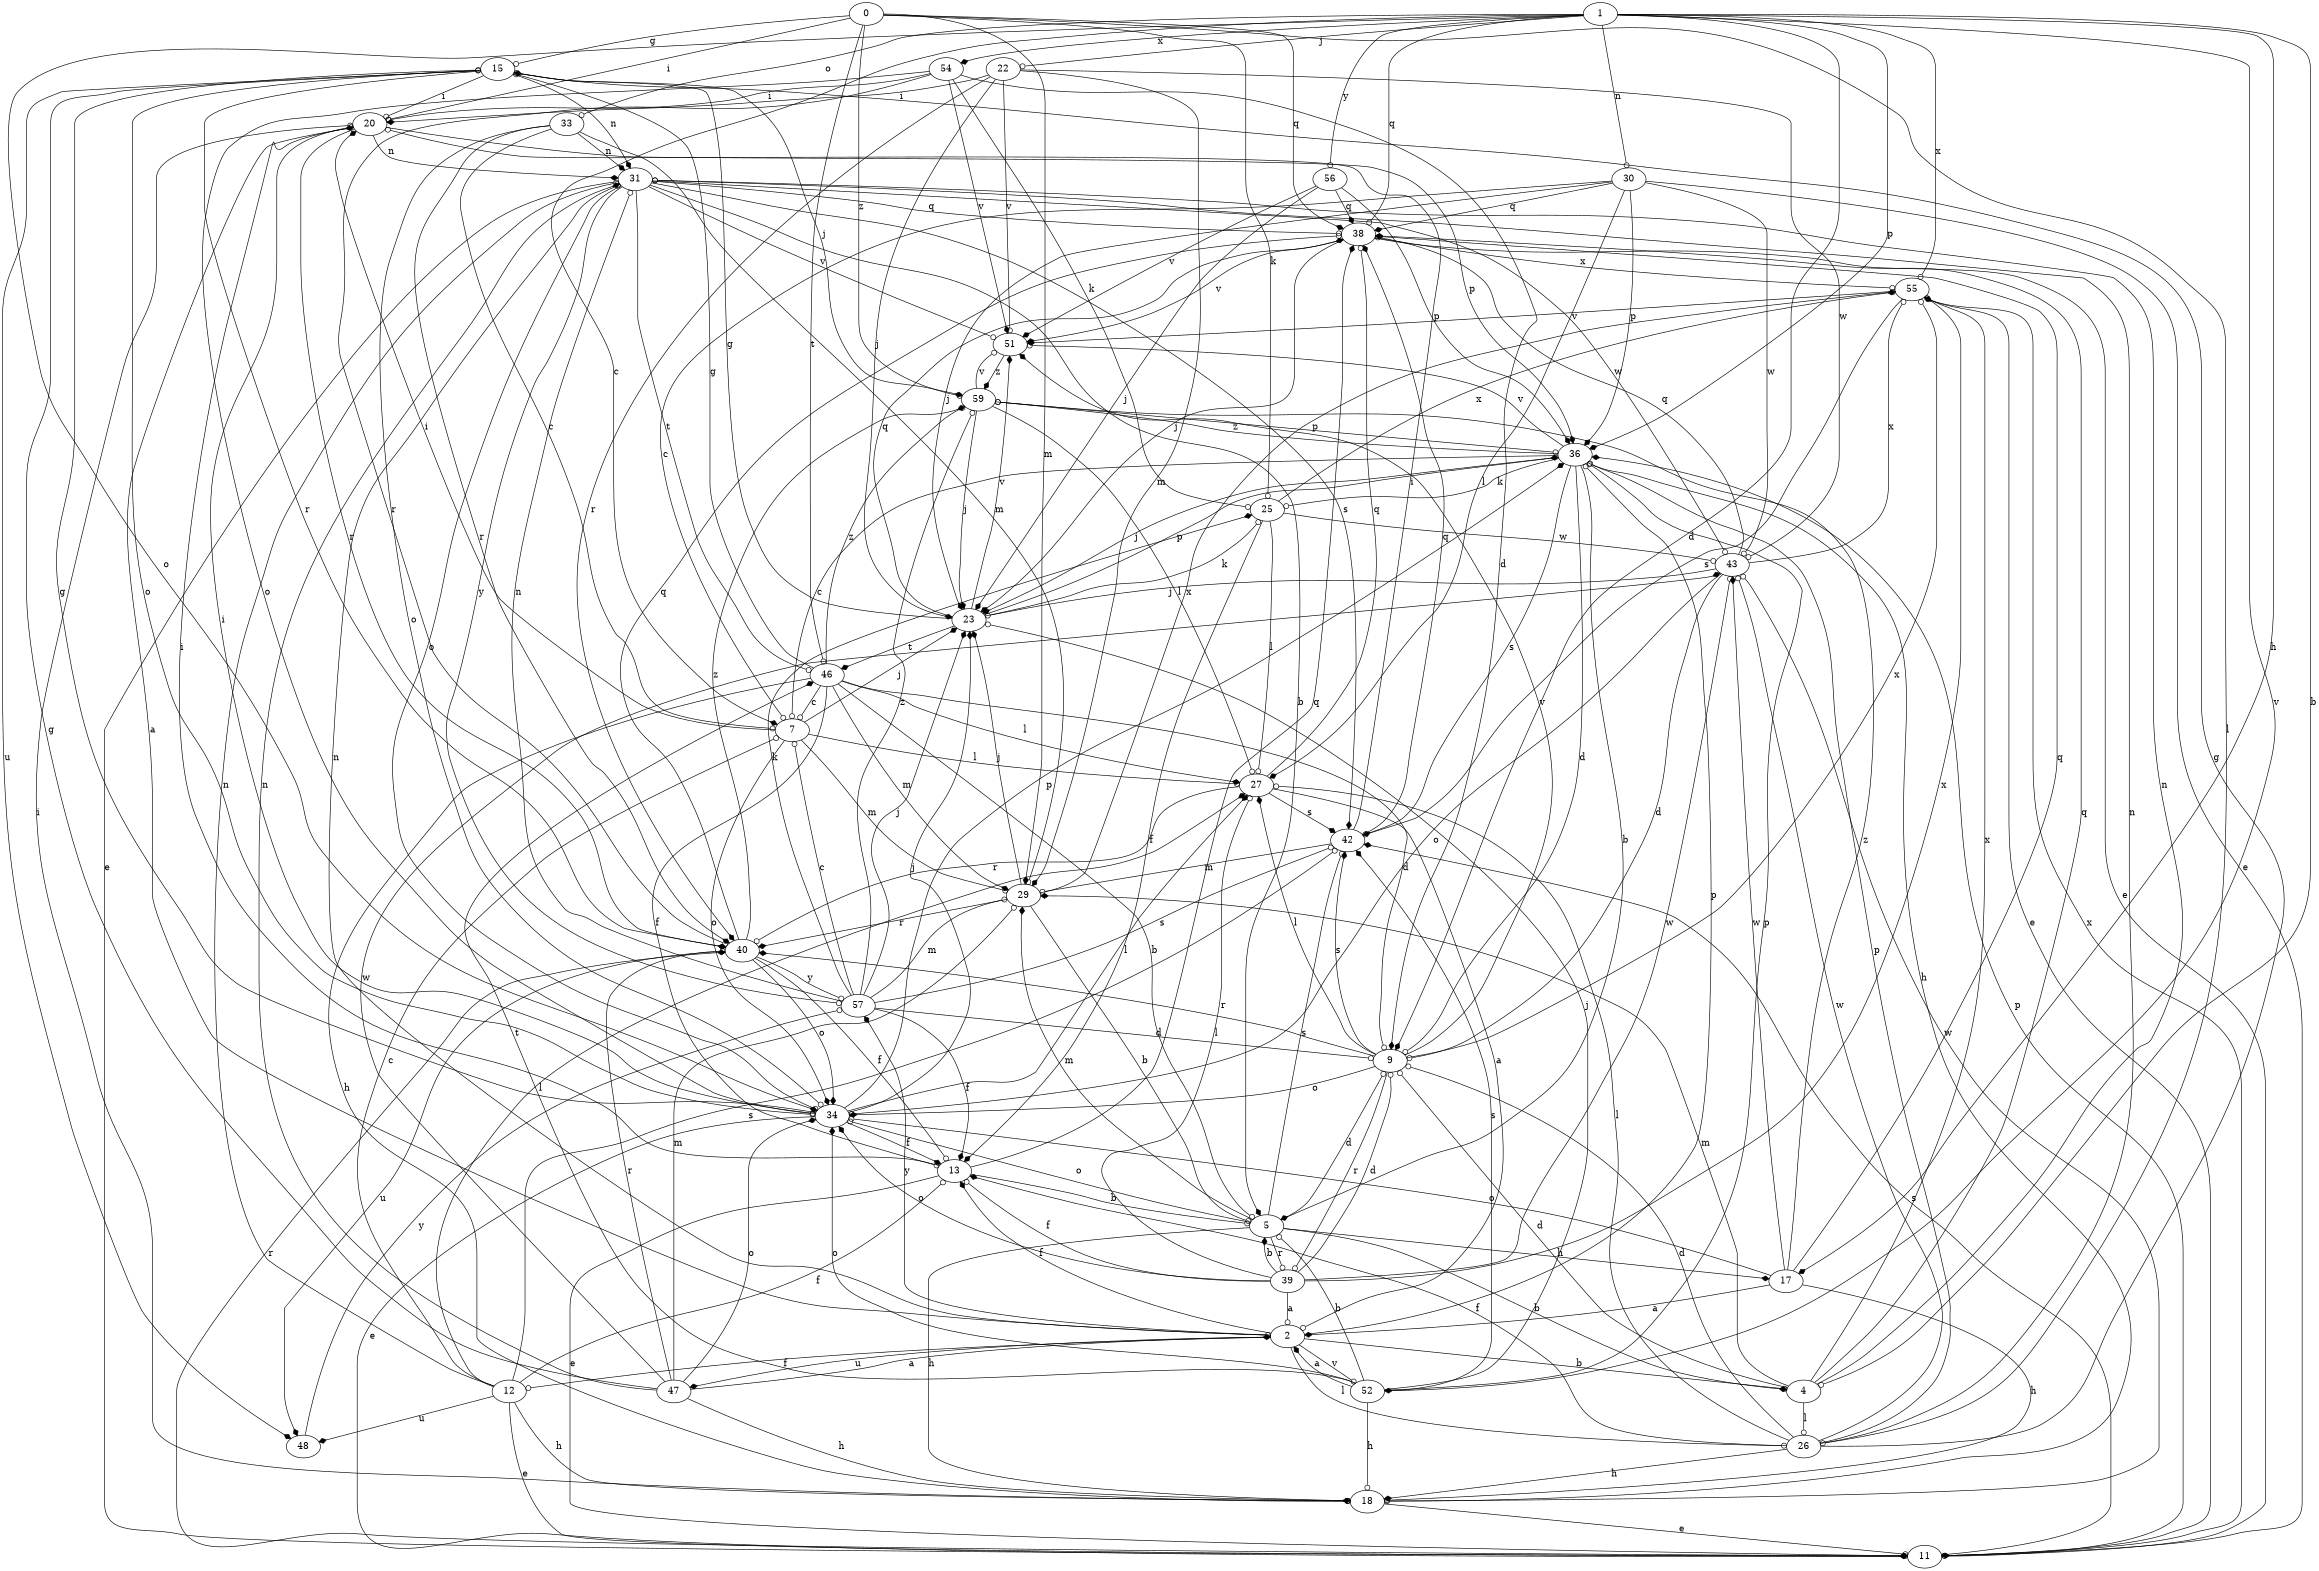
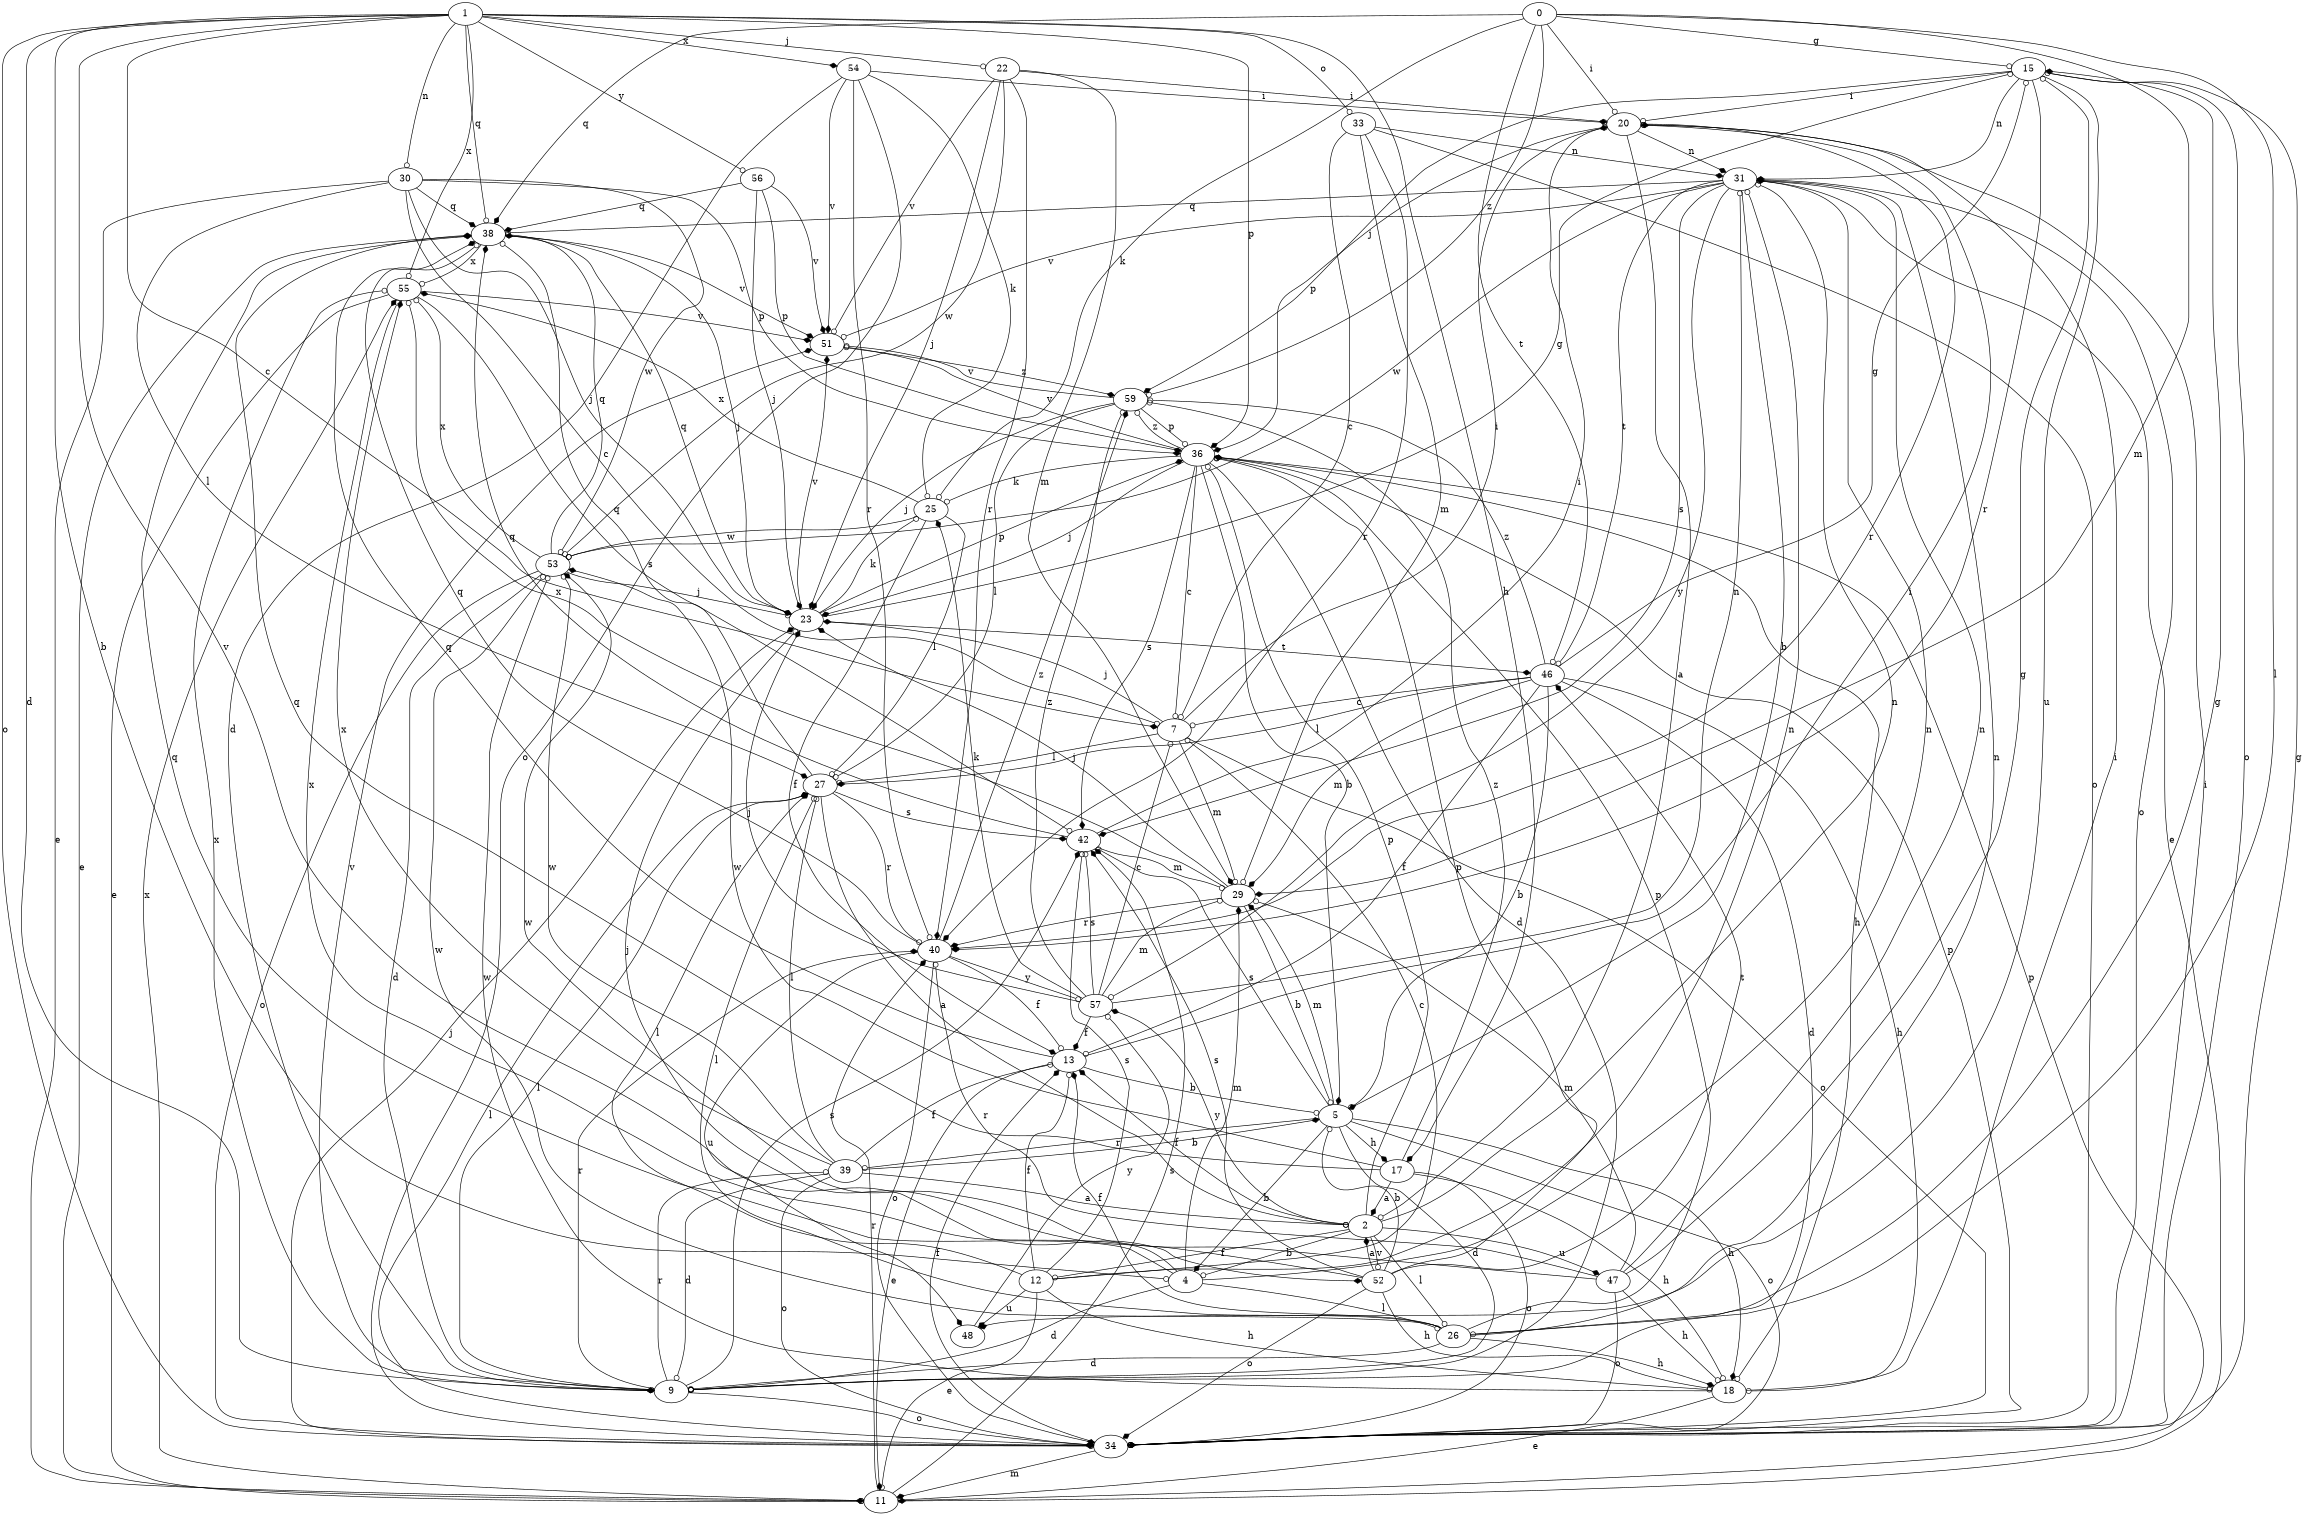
(1732, 565) -> (553, 565)
(1109, 1032) -> none
(373, 1336) -> (1015, 1474)
(947, 1355) -> none
